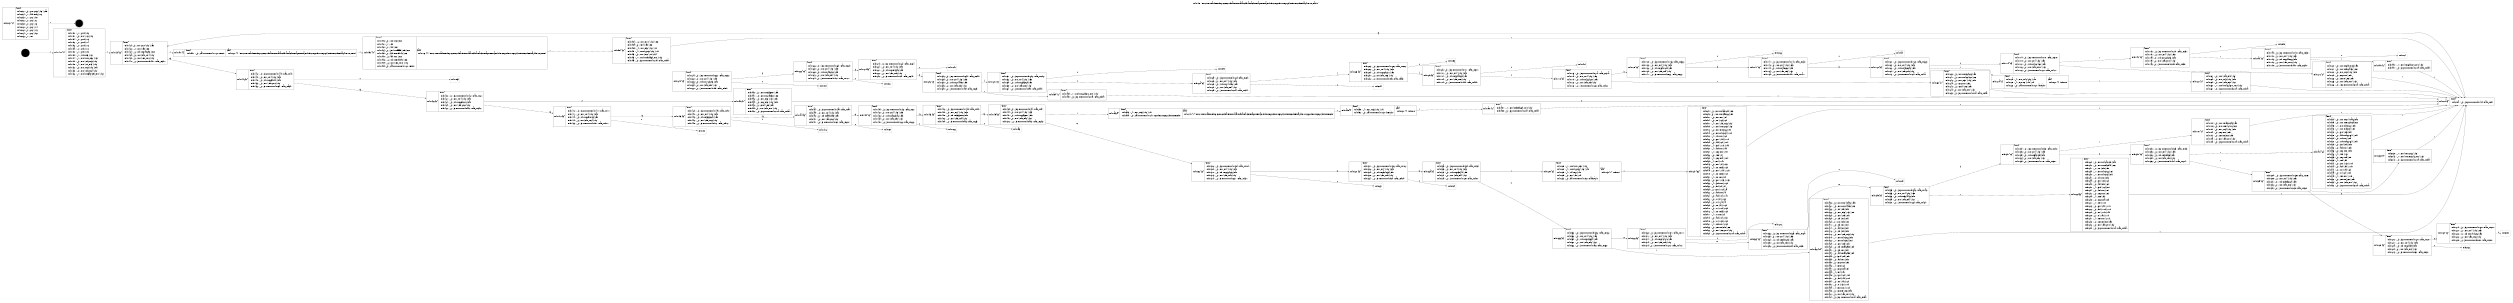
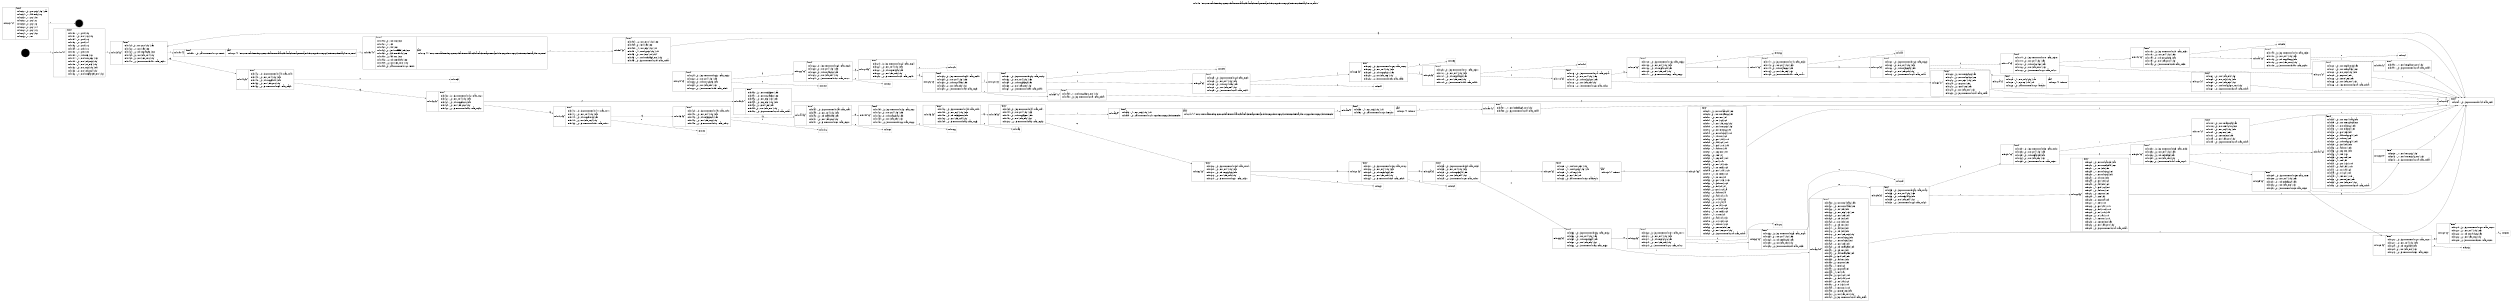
(919, 115) -> none
